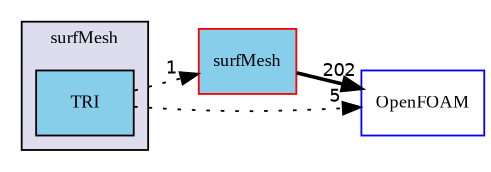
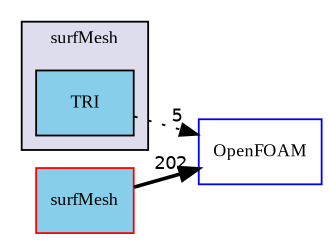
(160, 84) -> none
